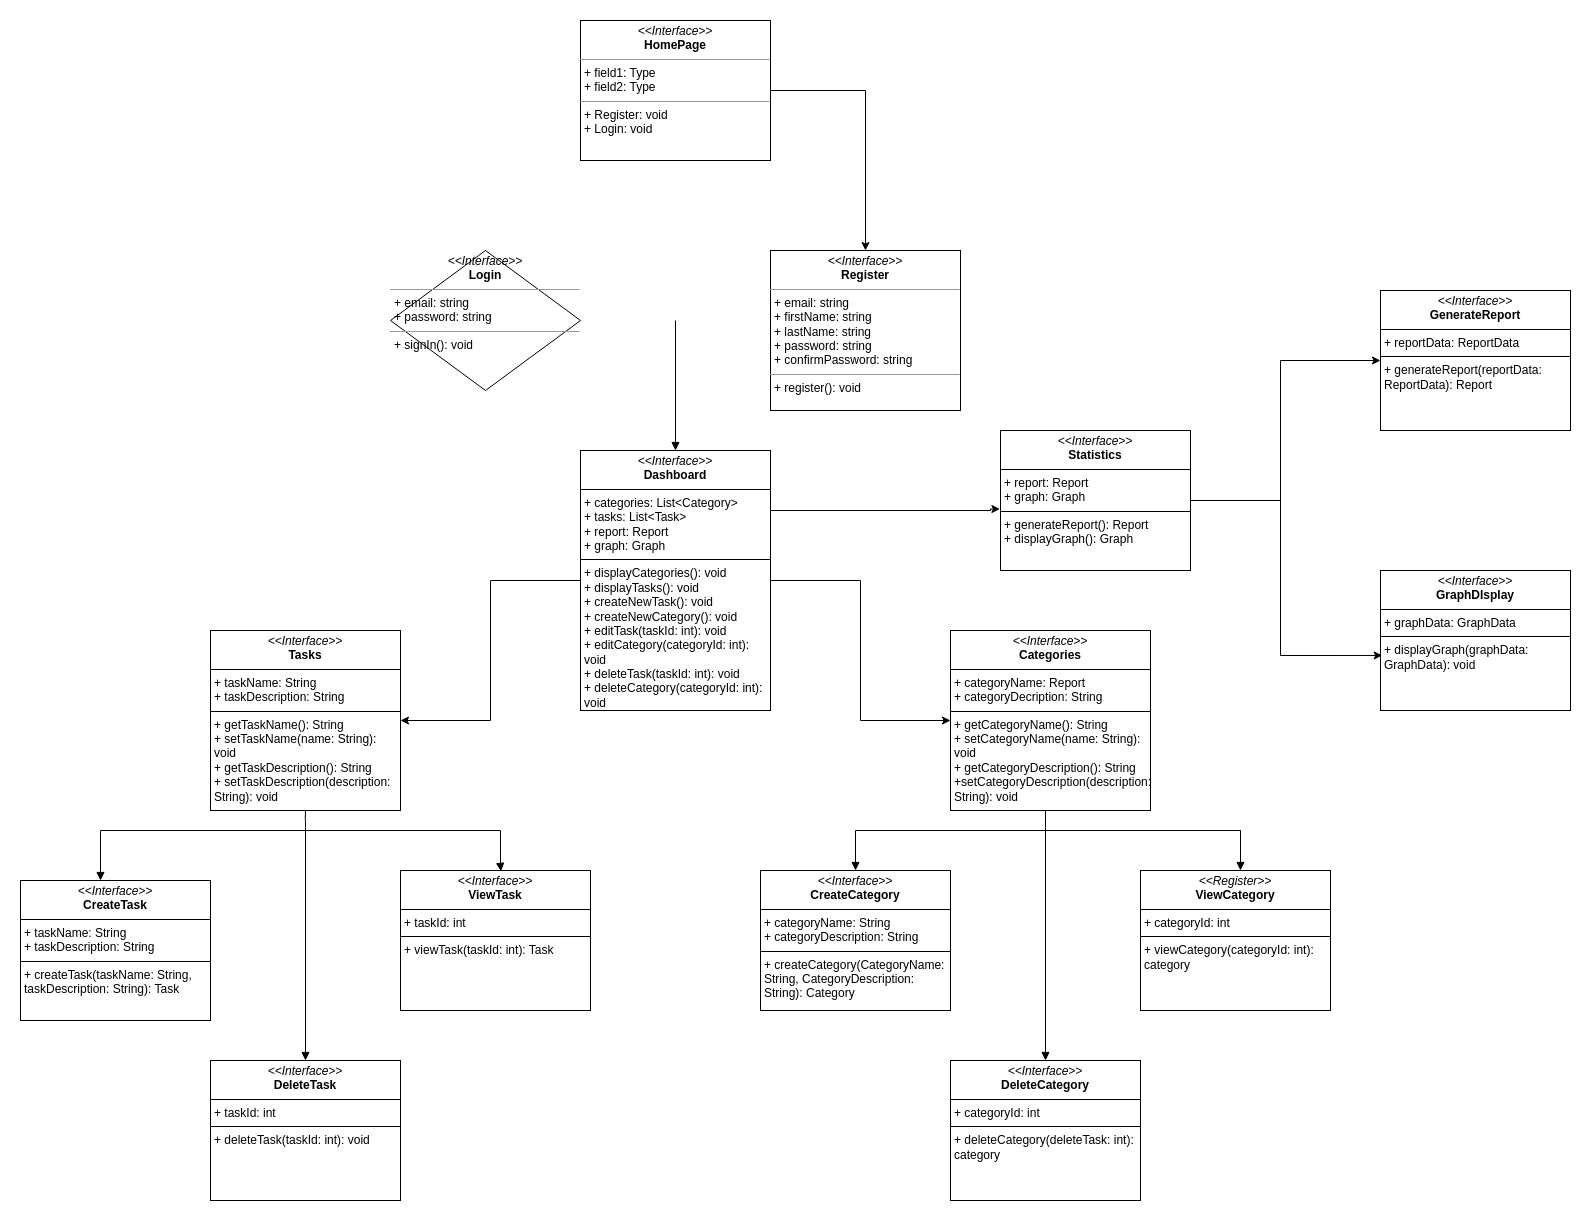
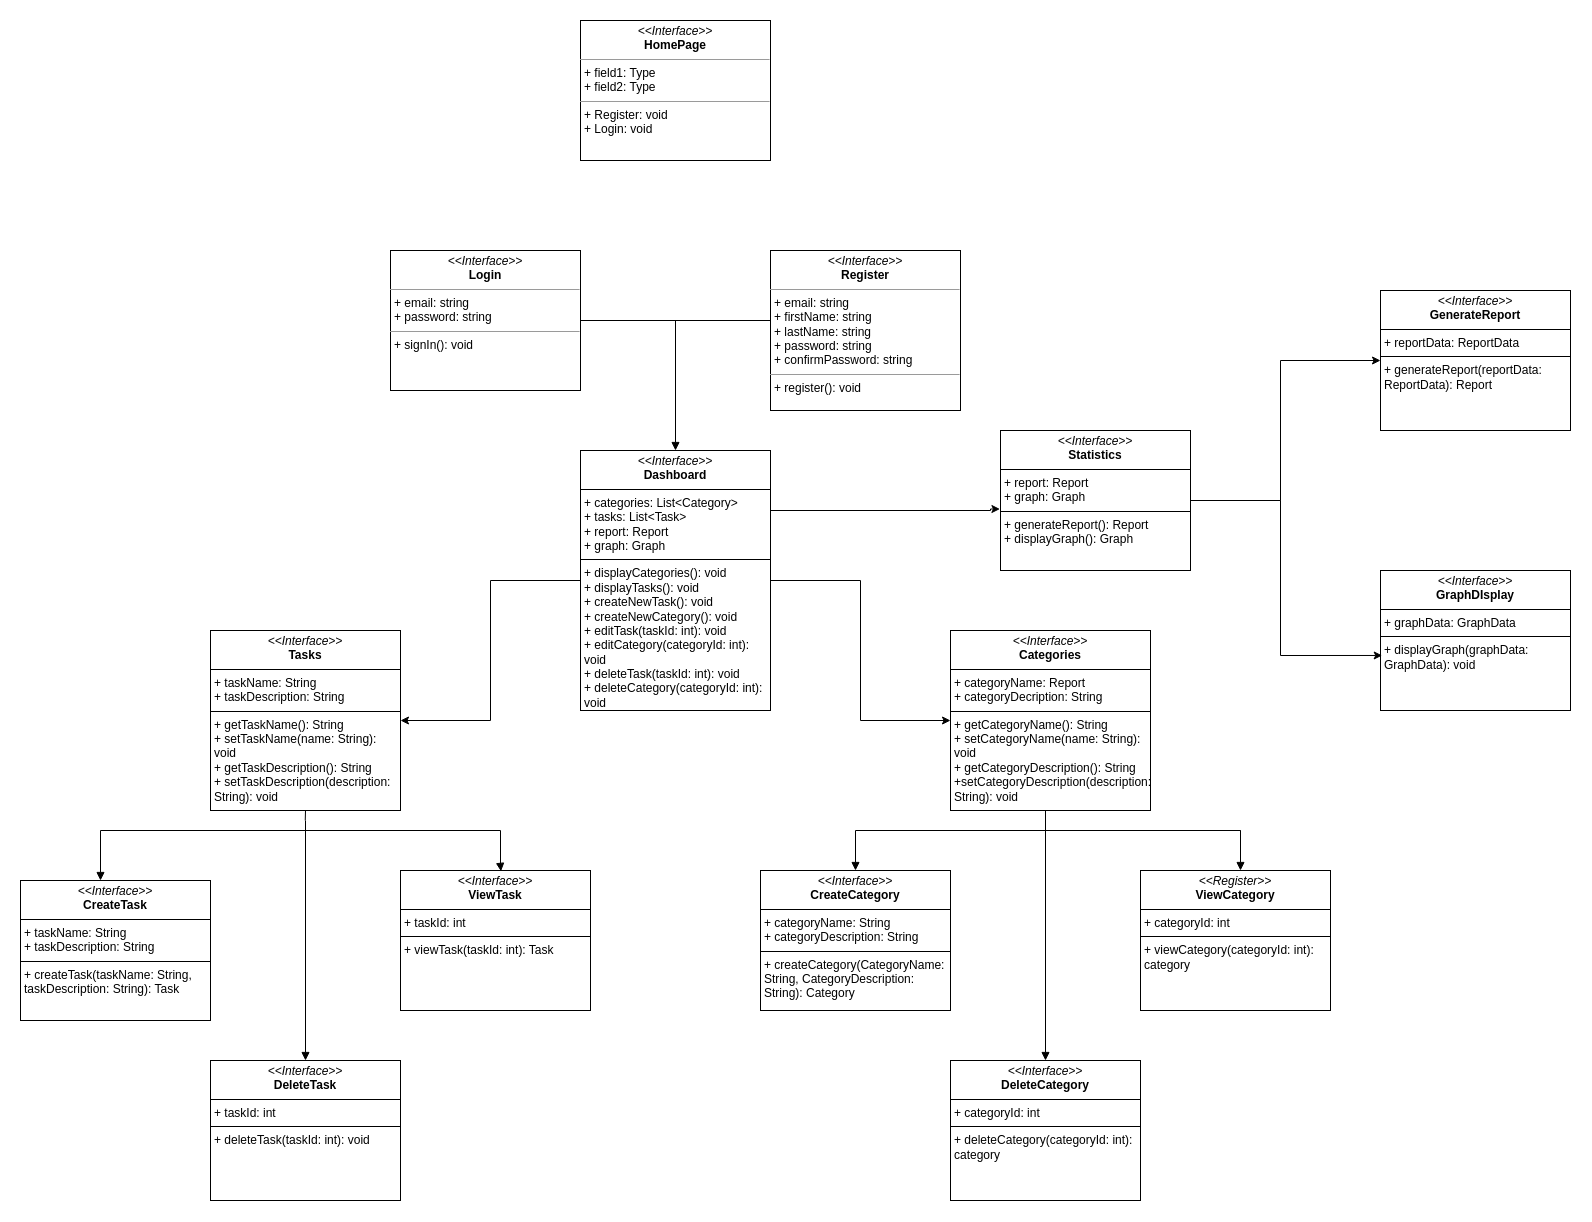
(866, 120) -> none
(486, 321) -> (486, 321)
none -> (678, 321)
(1047, 1097) -> (1047, 1097)
